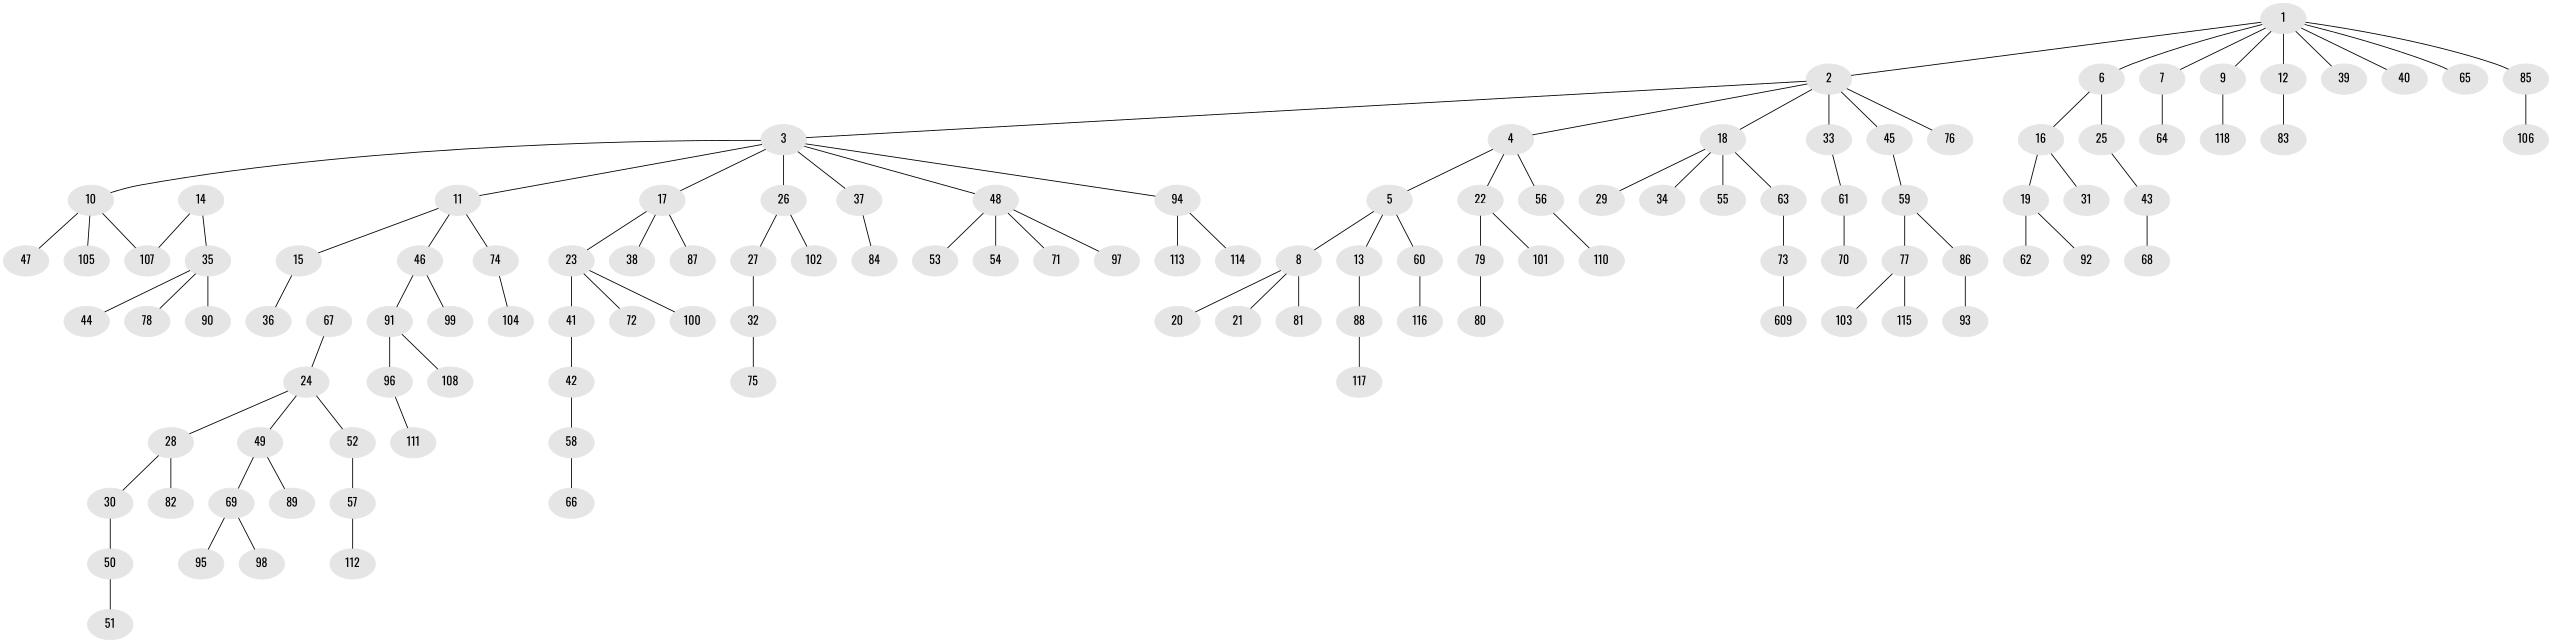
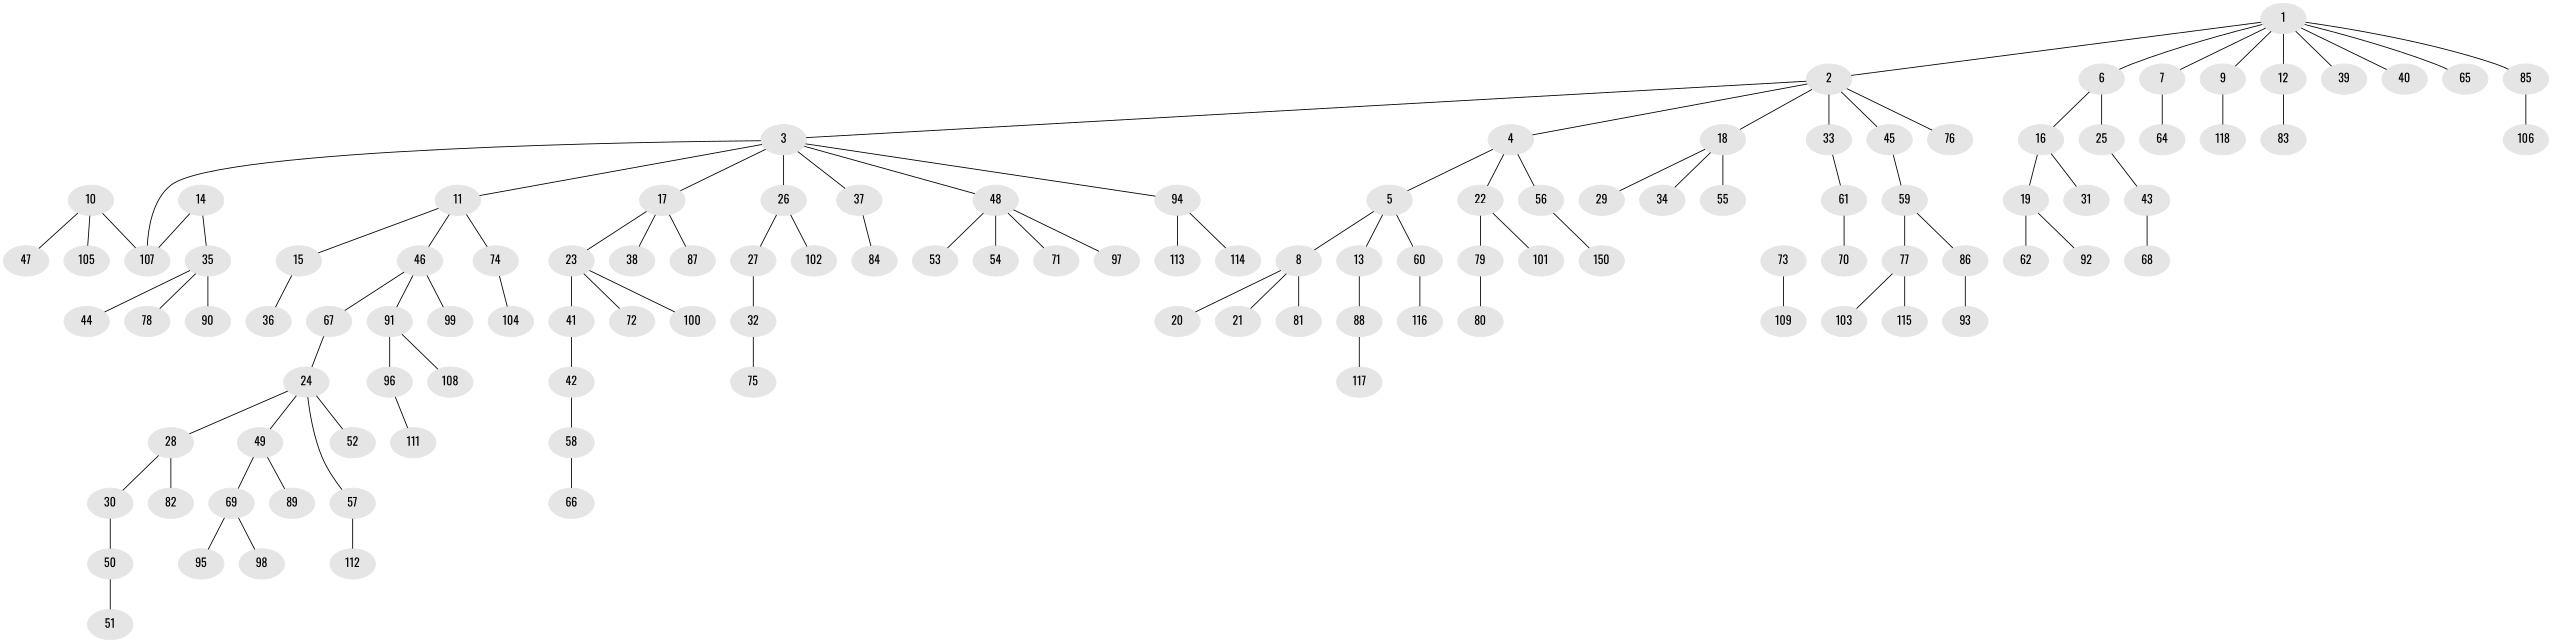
(434, 151) -> (431, 150)
(1783, 200) -> none
(1602, 261) -> (1602, 261)
none -> (374, 291)
(1783, 322) -> (1783, 322)
(353, 473) -> (318, 446)
